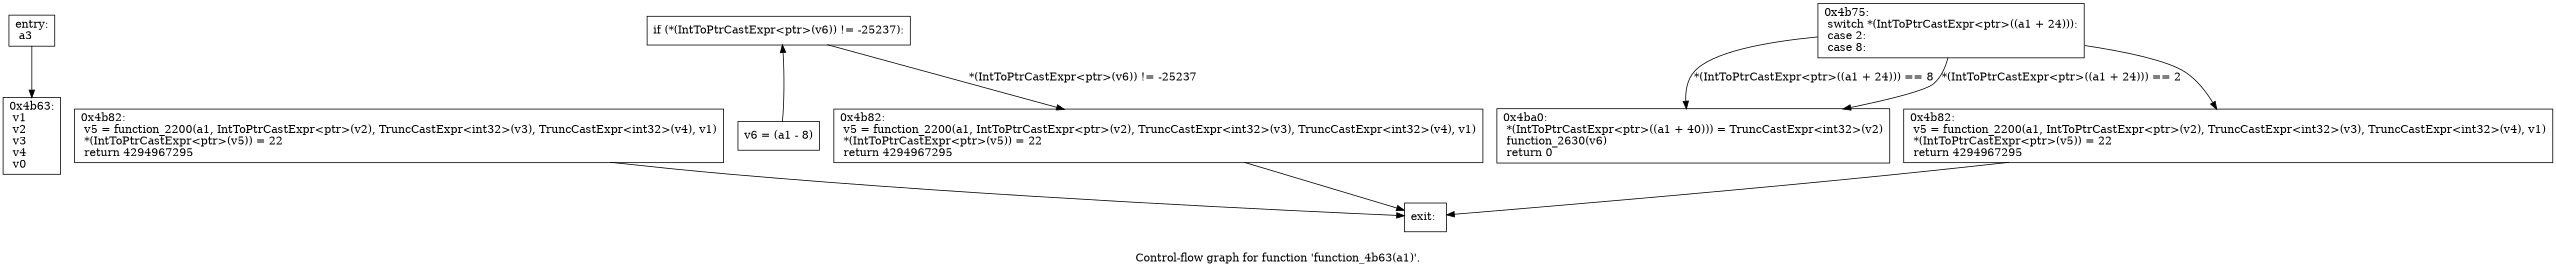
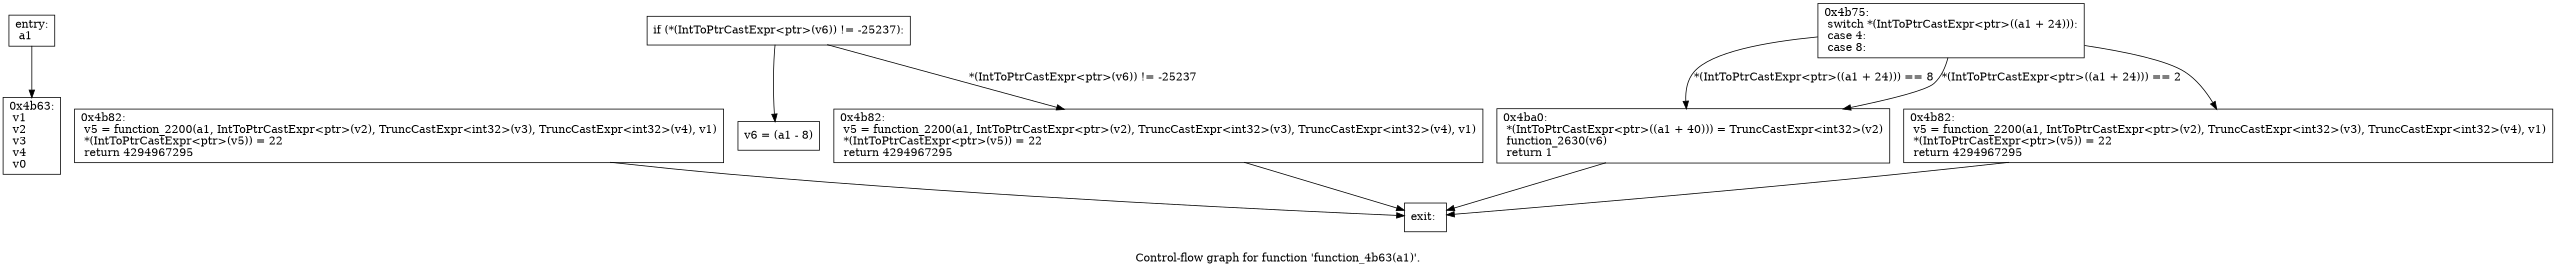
(24, 36) -> (24, 36)
(1845, 36) -> (1845, 36)
(784, 87) -> (774, 79)
(1528, 153) -> (1528, 153)
none -> (1530, 185)
